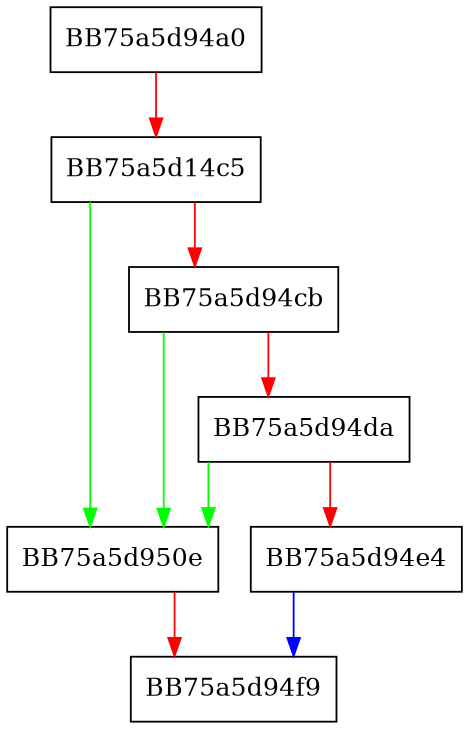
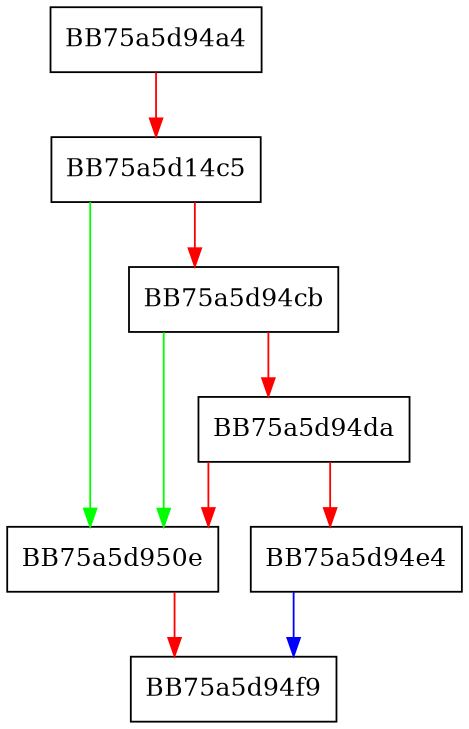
(156, 40) -> (156, 40)
(208, 485) -> (208, 485)
